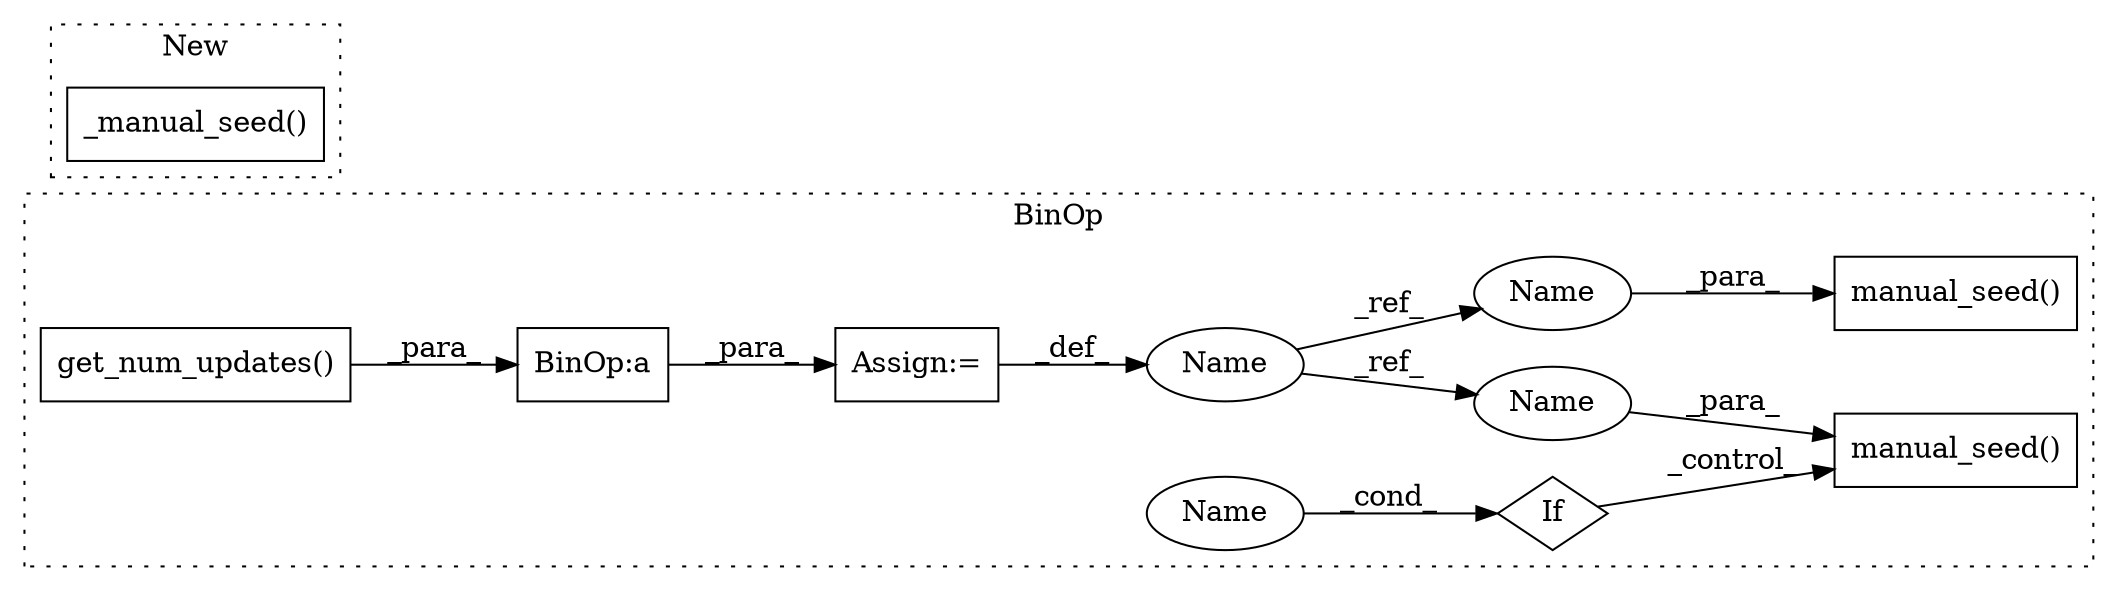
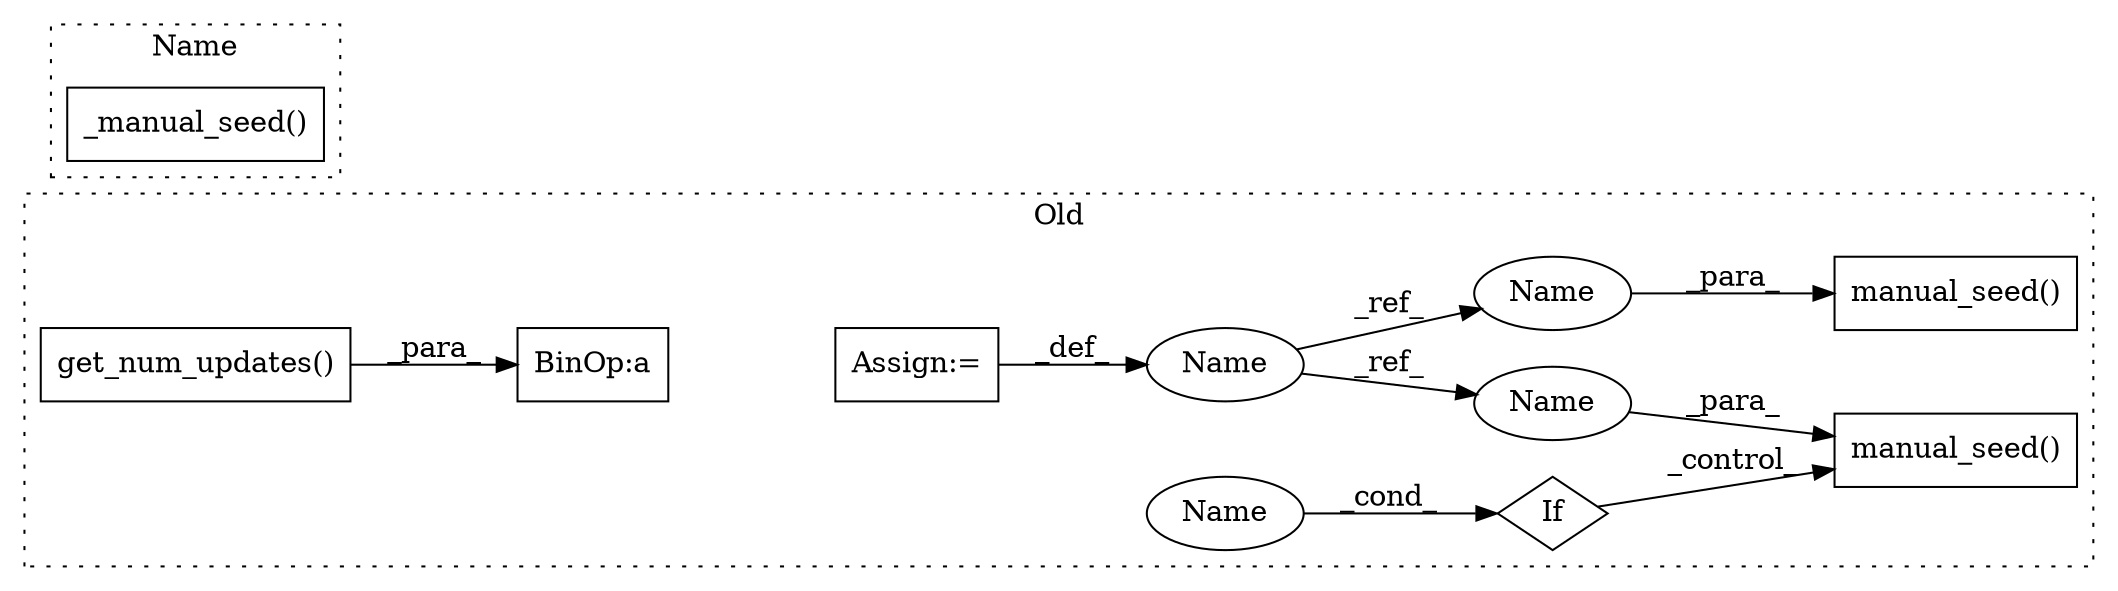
(196, 48) -> (196, 48)
(1059, 217) -> (1059, 217)
(741, 365) -> none
